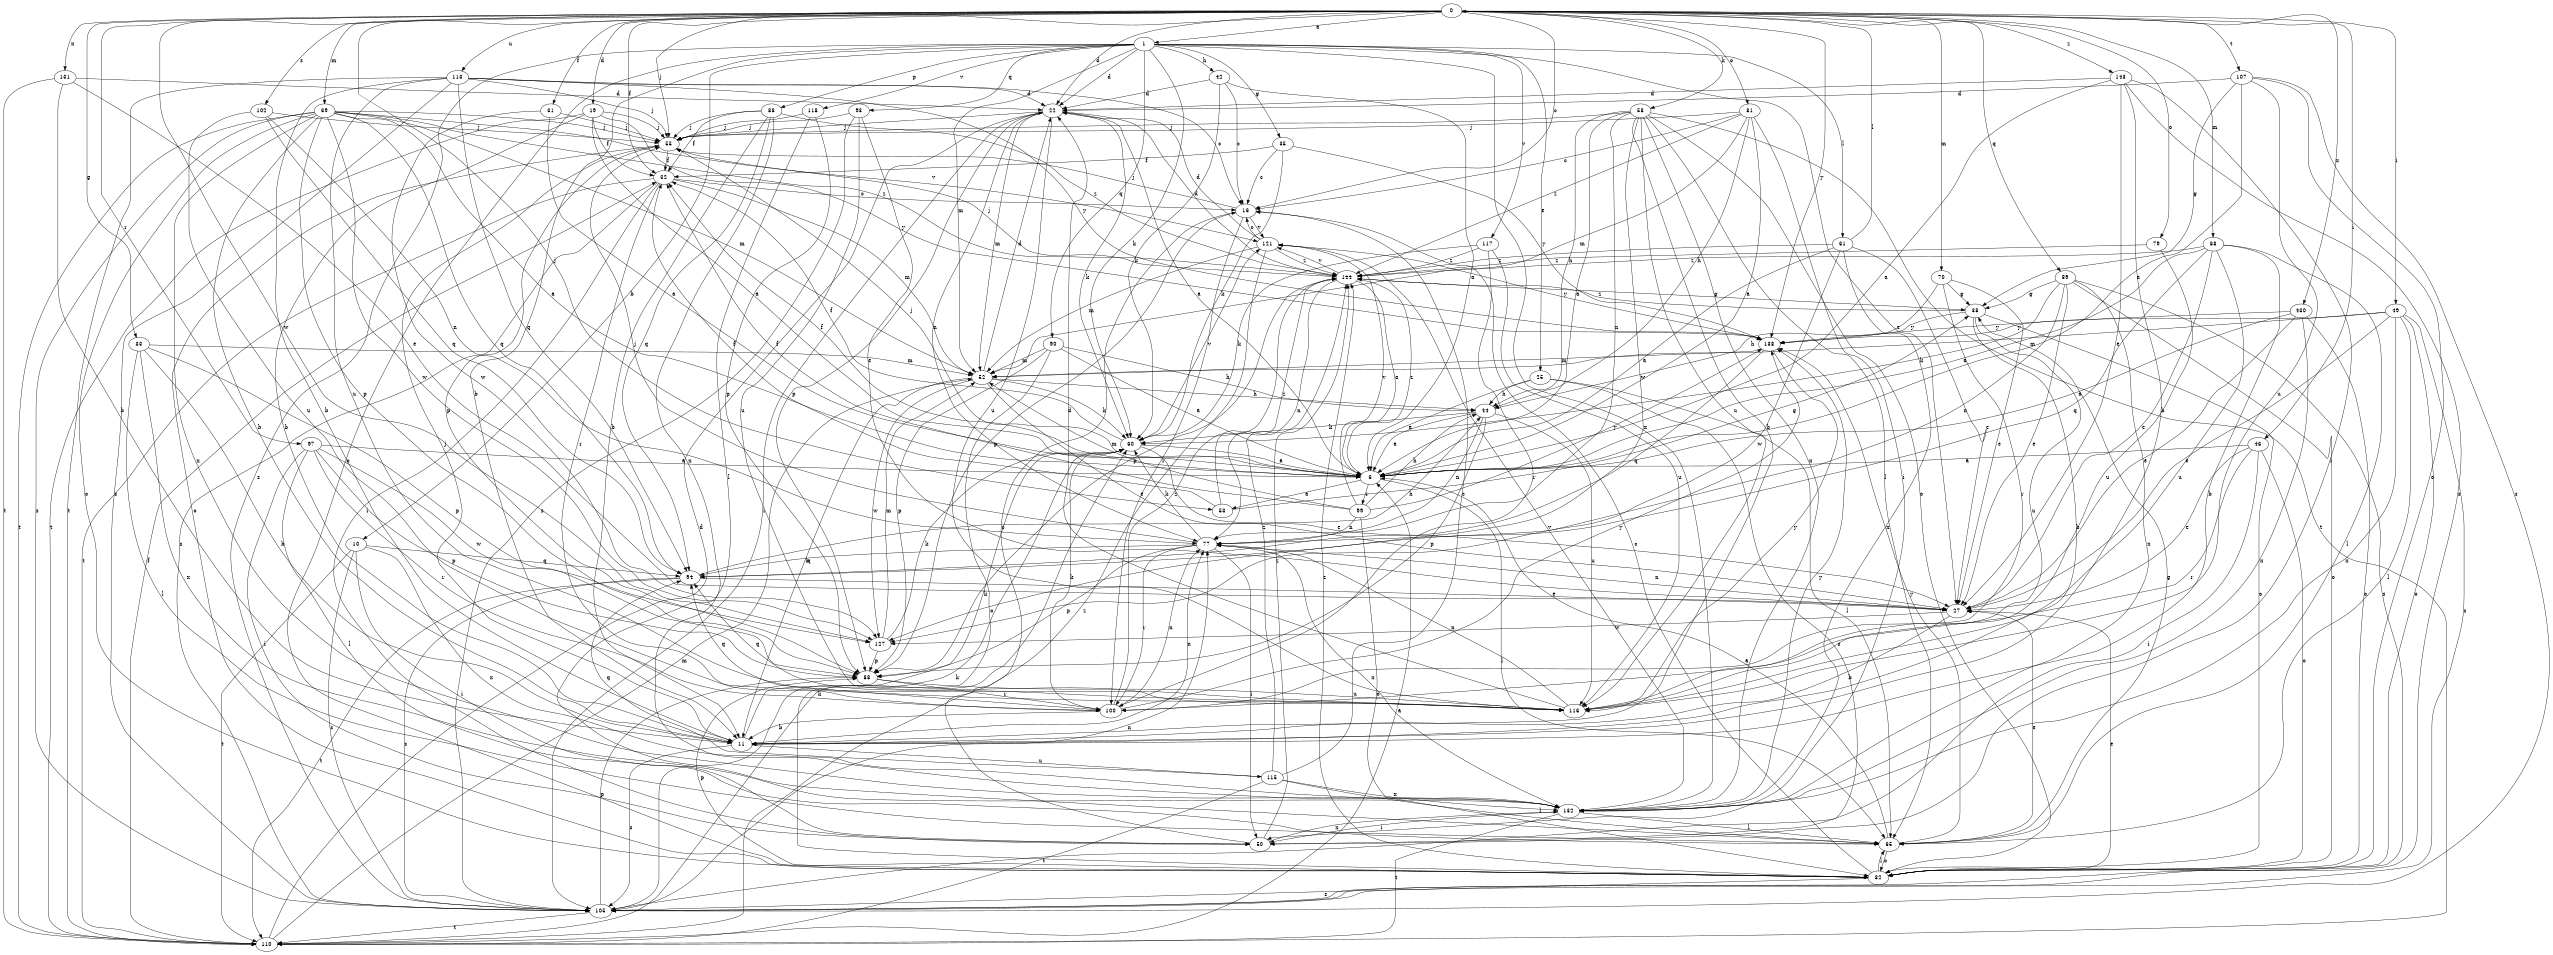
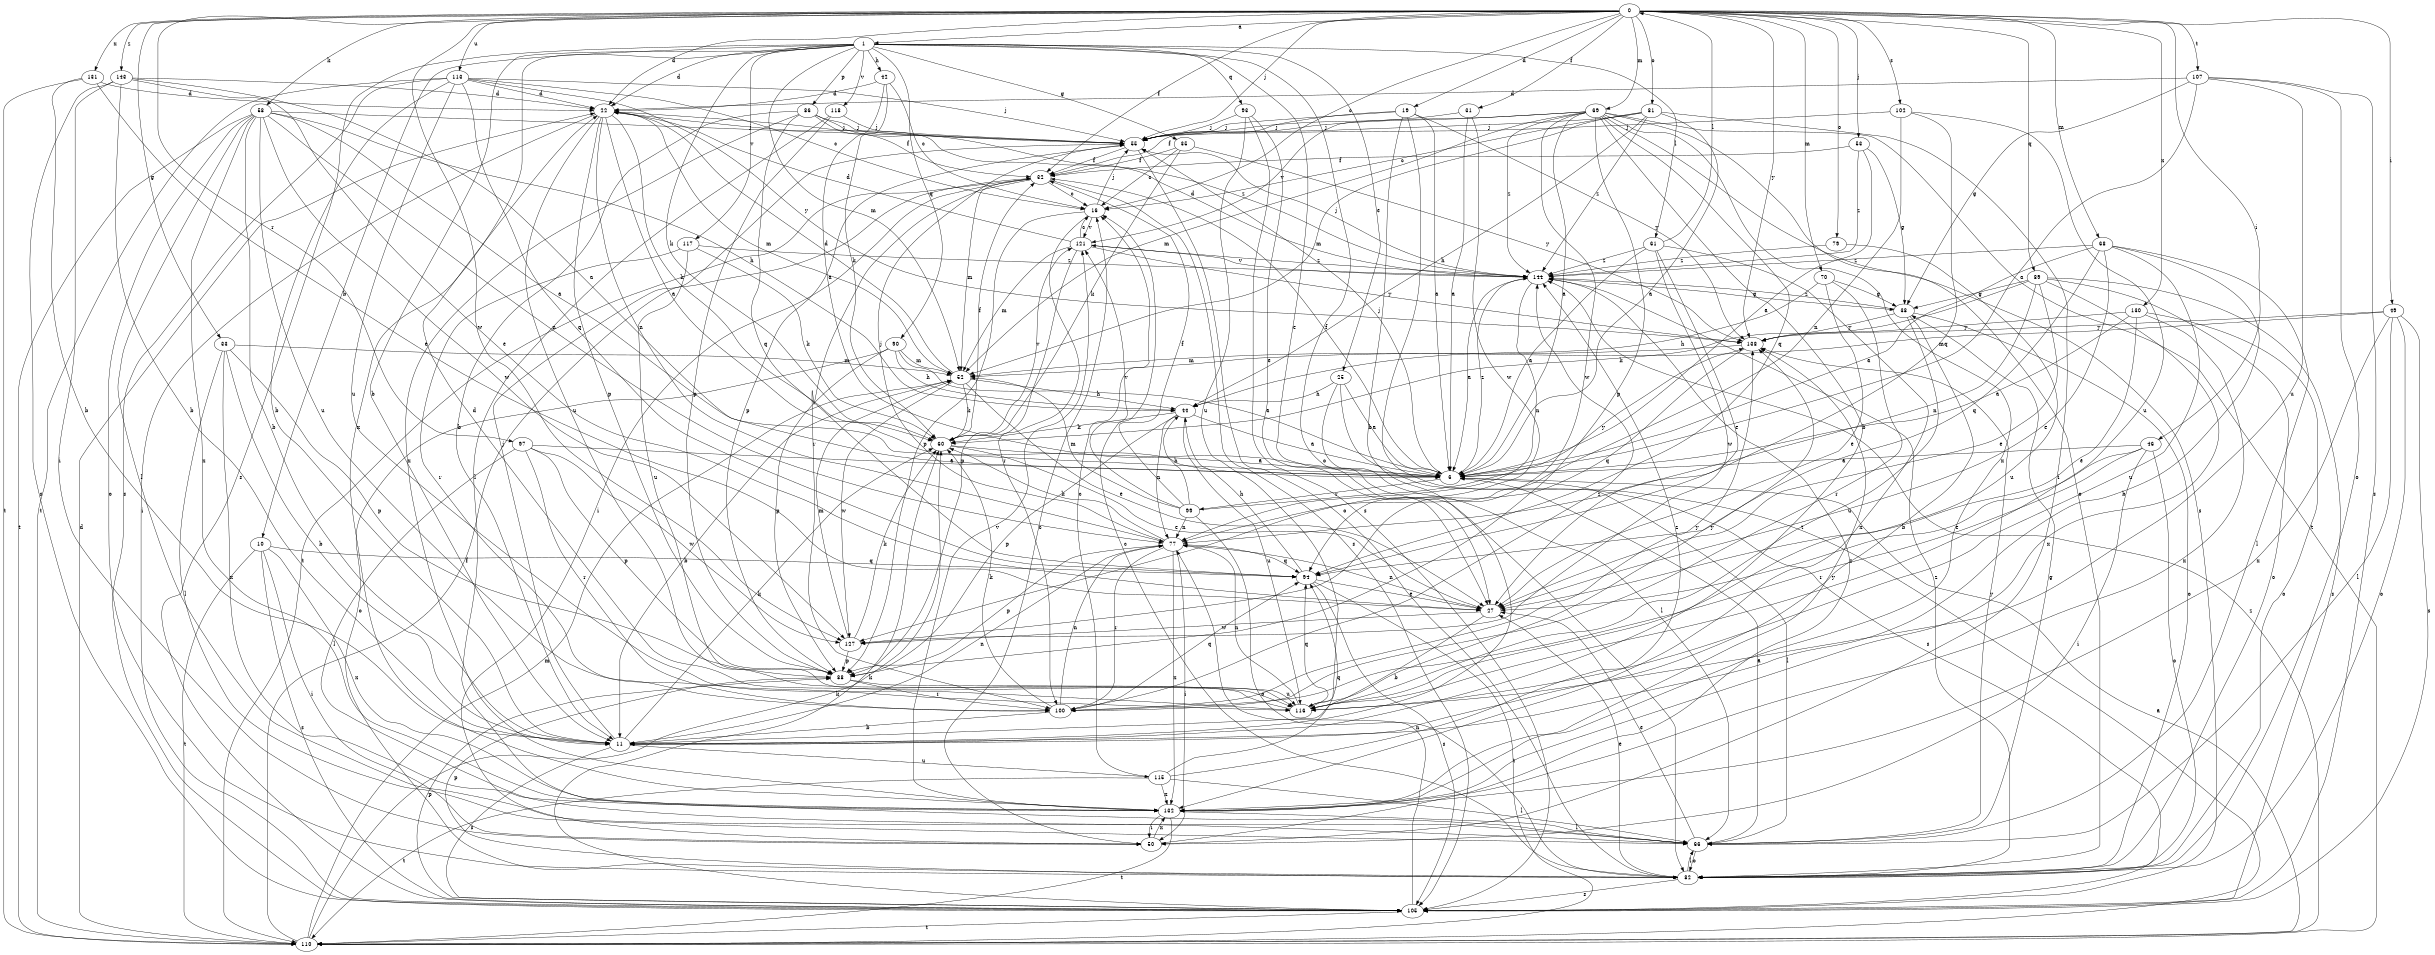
(2301, 311) -> (2136, 311)
(2177, 464) -> none
(1298, 494) -> (1702, 358)
(1768, 552) -> (1625, 578)
(625, 803) -> none
(1889, 844) -> (1697, 844)
